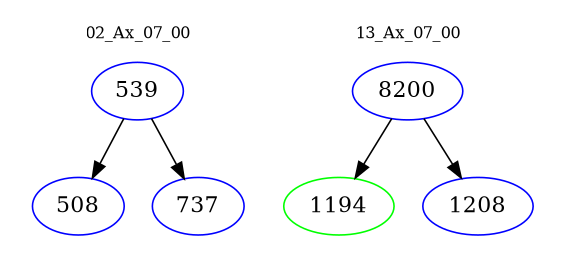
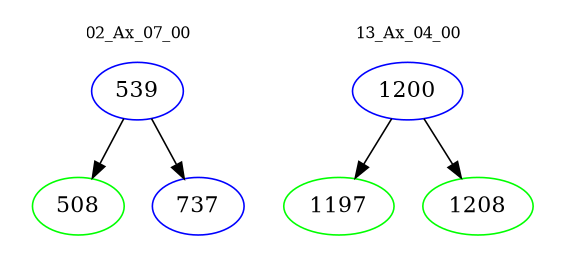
(408, 34) -> (408, 34)
(408, 91) -> (408, 91)
(78, 206) -> (78, 206)
(339, 206) -> (339, 206)
(478, 206) -> (478, 206)
